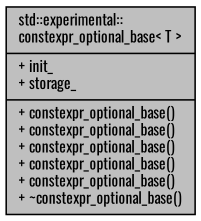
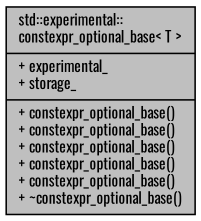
(36, 67) -> (63, 67)
